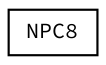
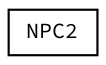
(53, 32) -> (53, 32)
